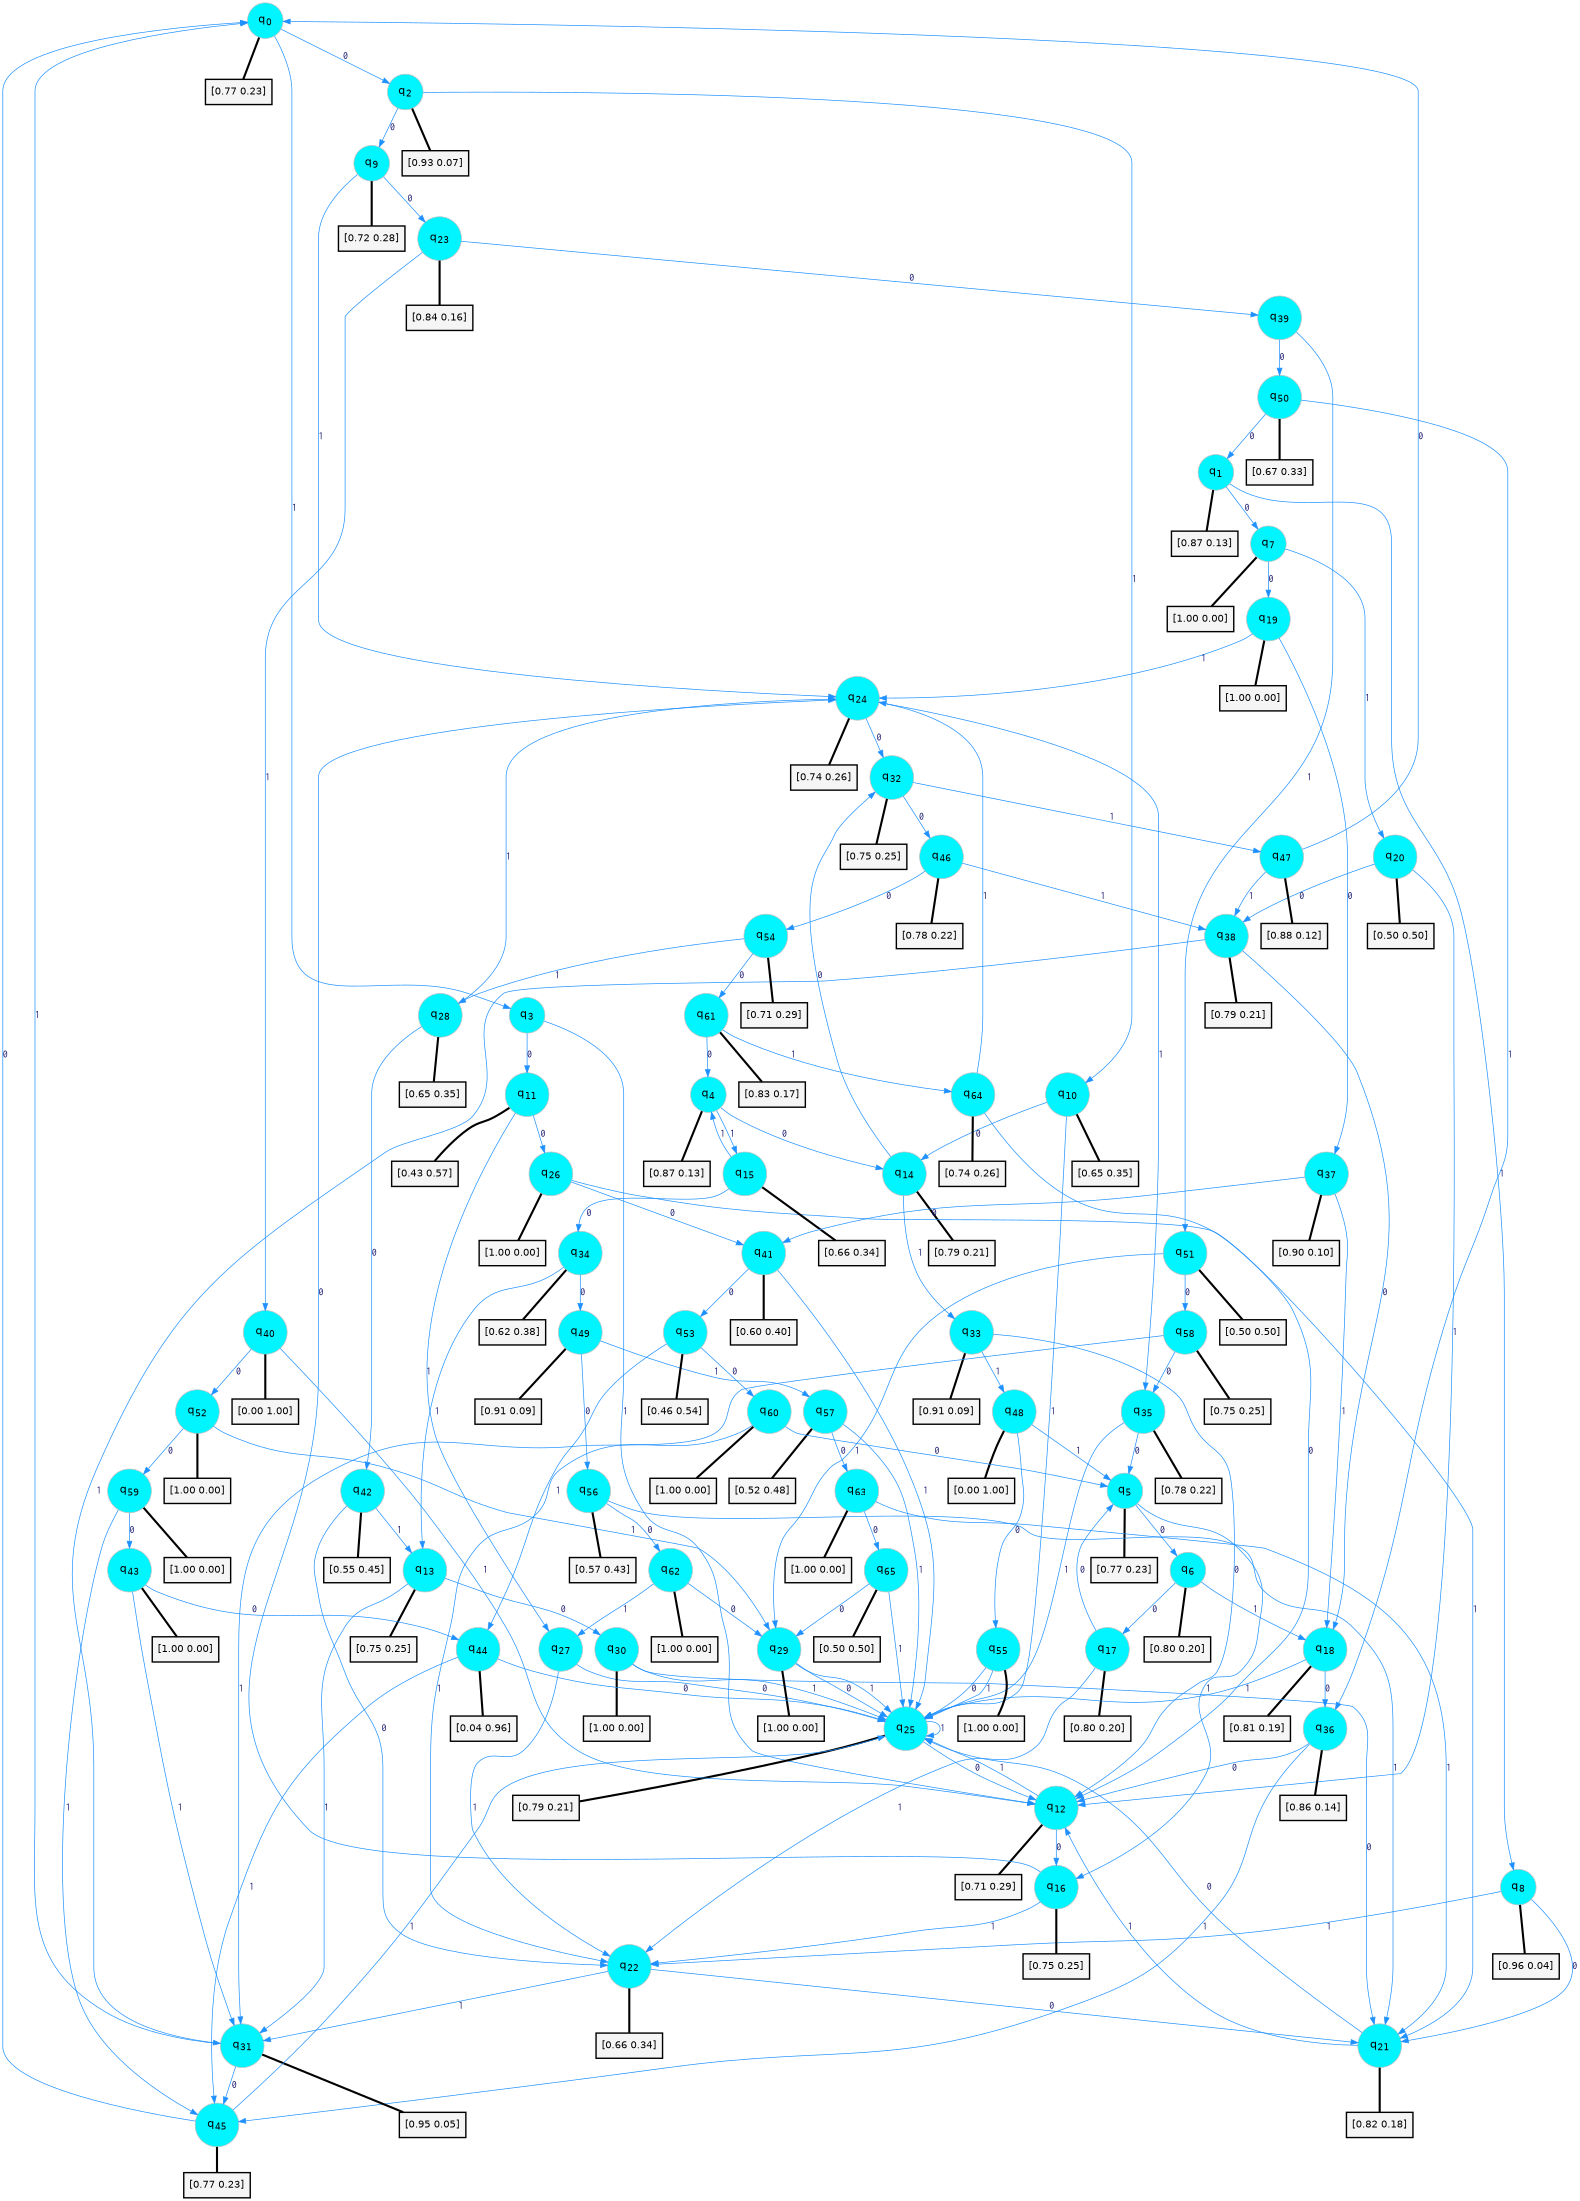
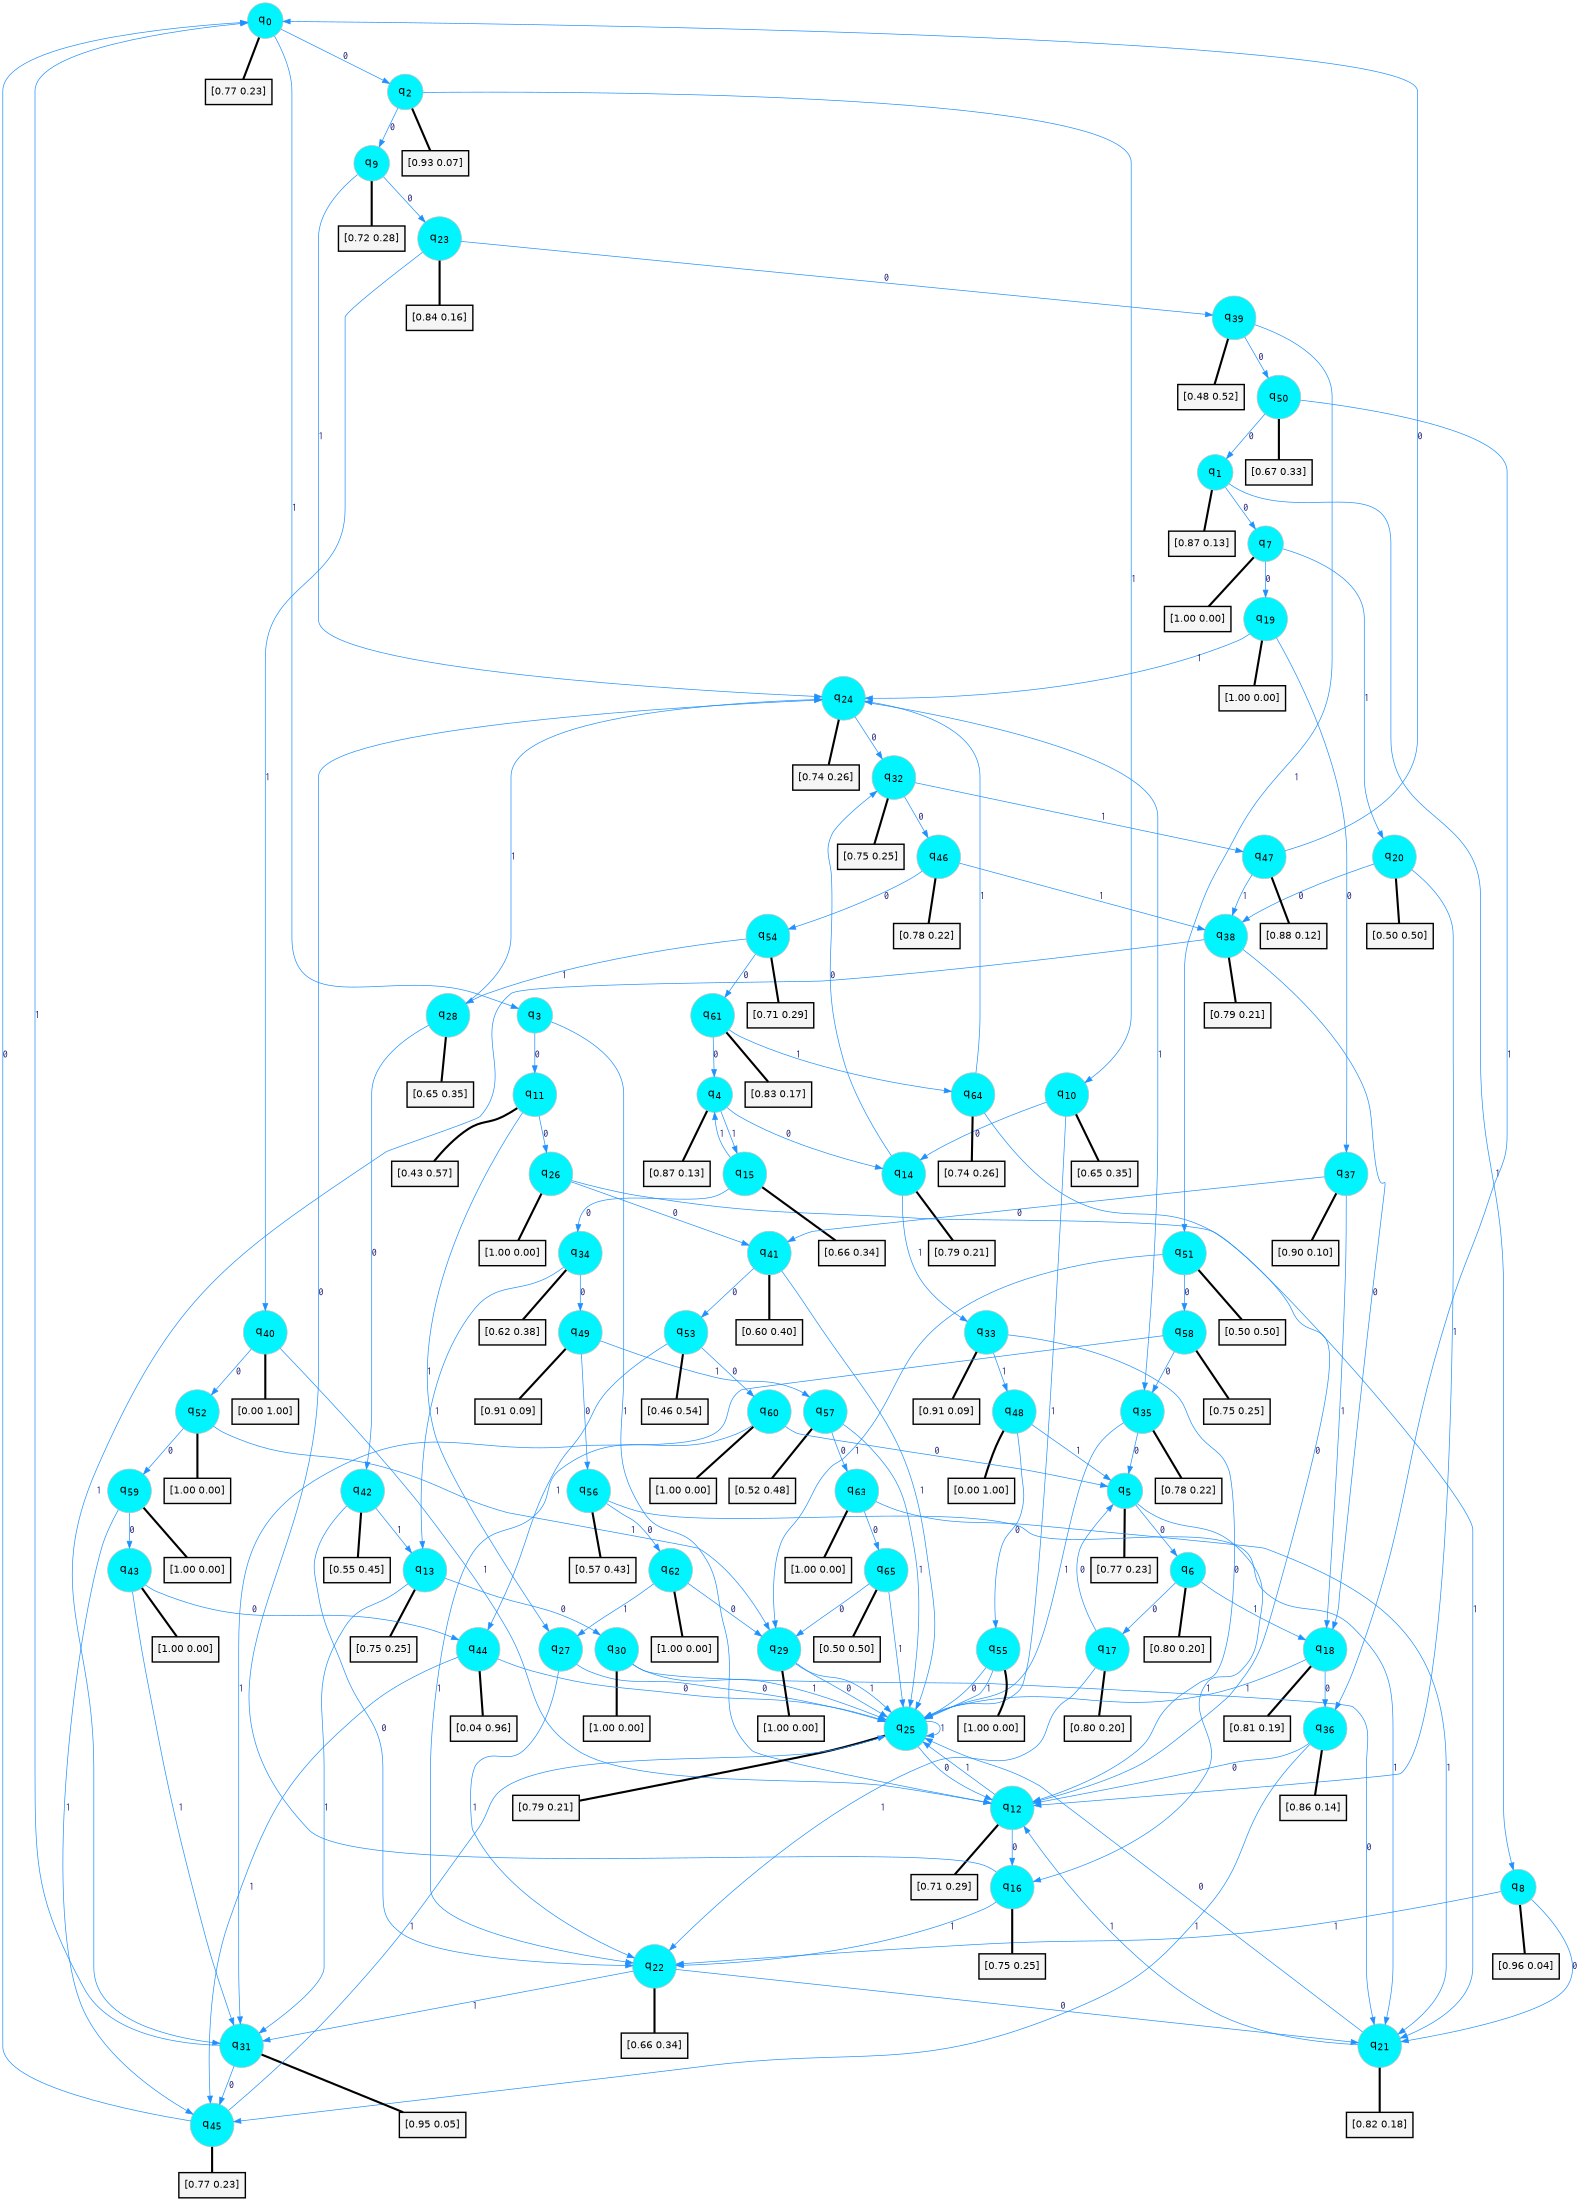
none -> (1211, 397)
